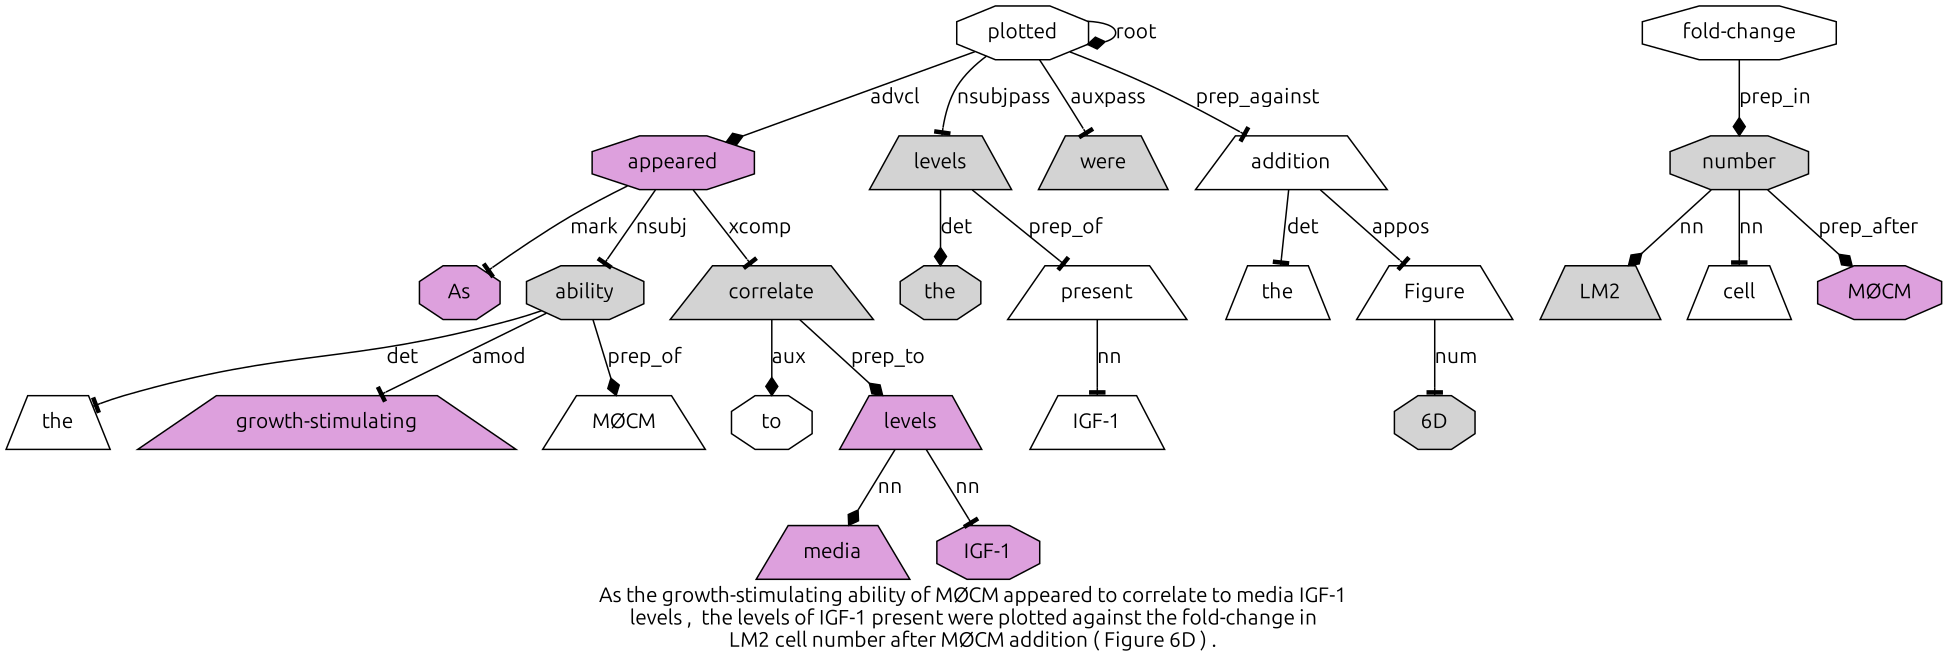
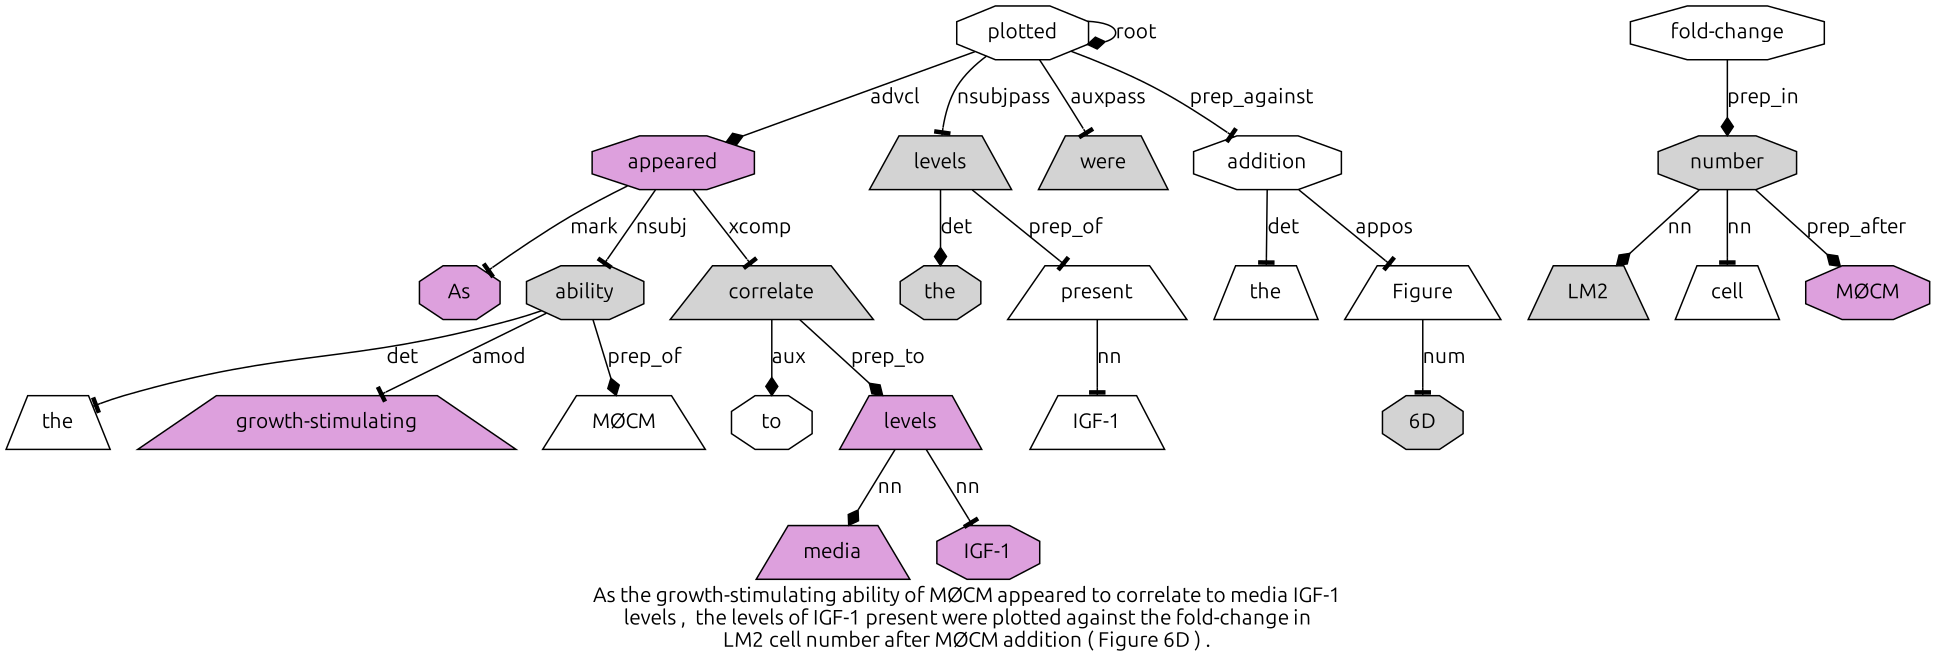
(1291, 163) -> (1267, 163)
